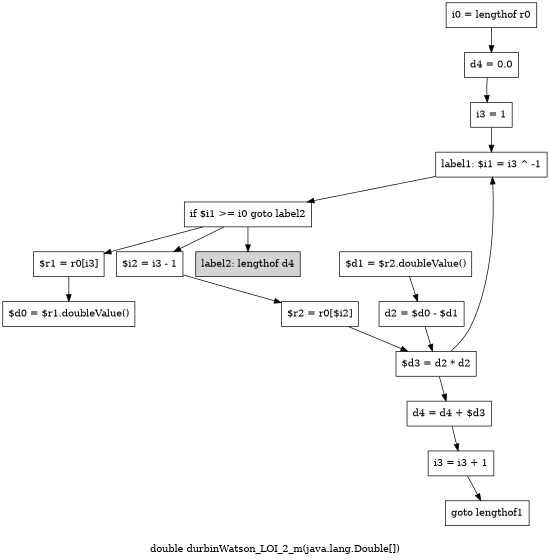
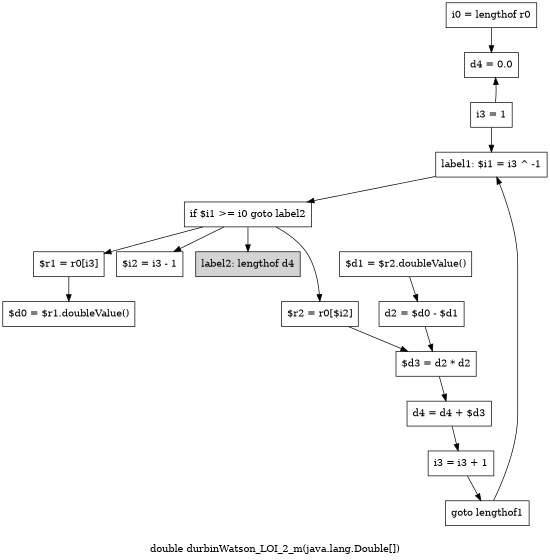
(487, 87) -> (496, 93)
(487, 272) -> (518, 343)
(229, 288) -> (308, 254)
